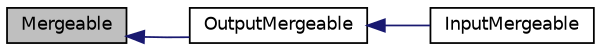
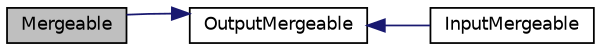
(167, 37) -> (149, 14)
